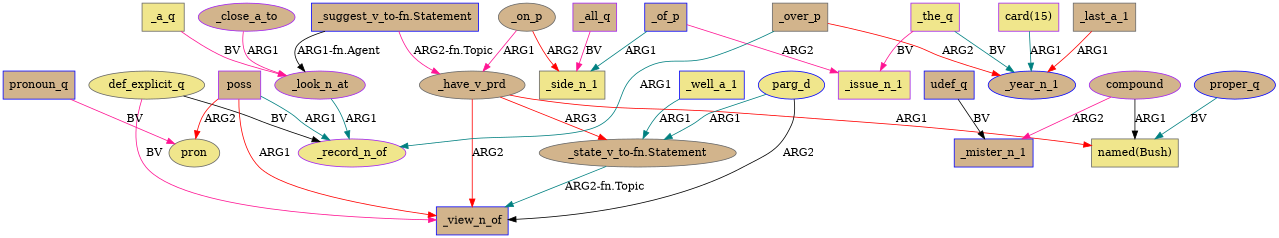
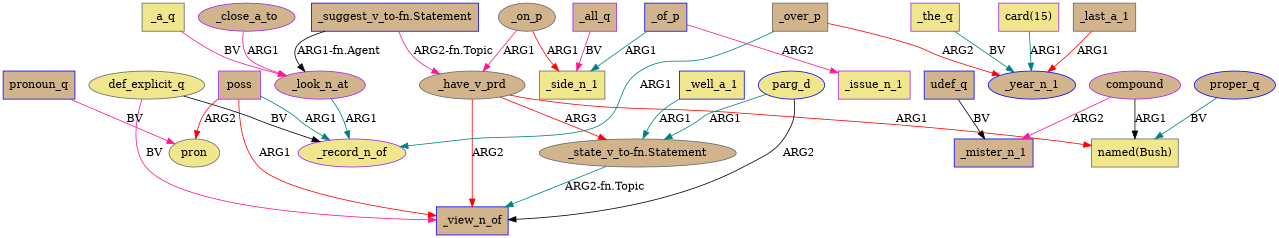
(897, 46) -> none
(563, 51) -> (563, 51)
